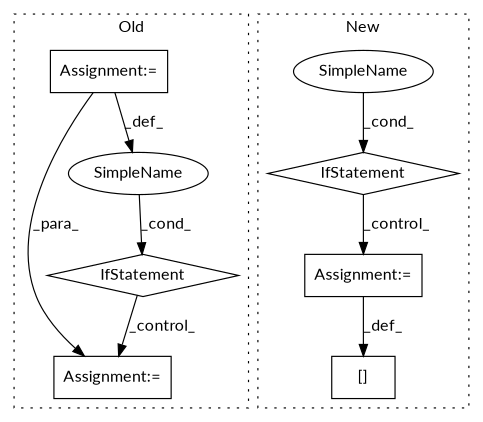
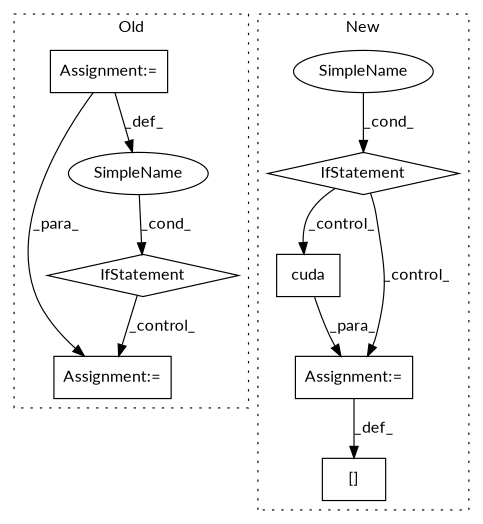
none -> (308, 275)
